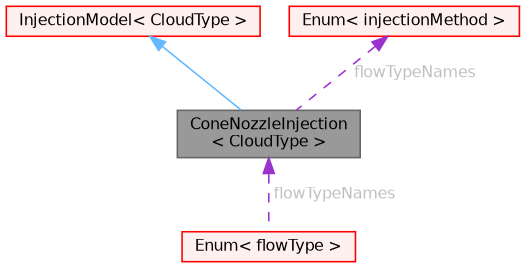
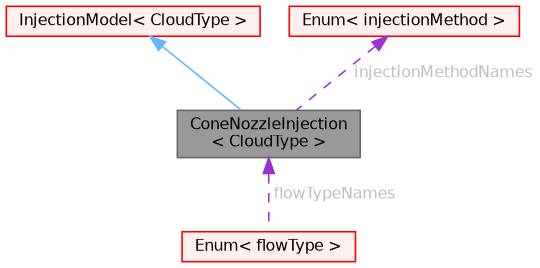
(413, 73) -> (441, 73)
